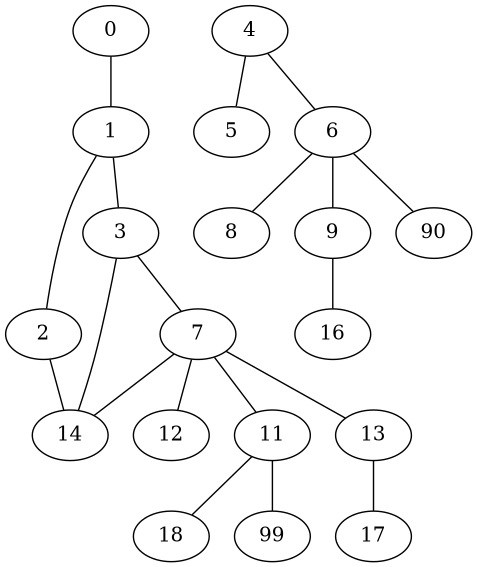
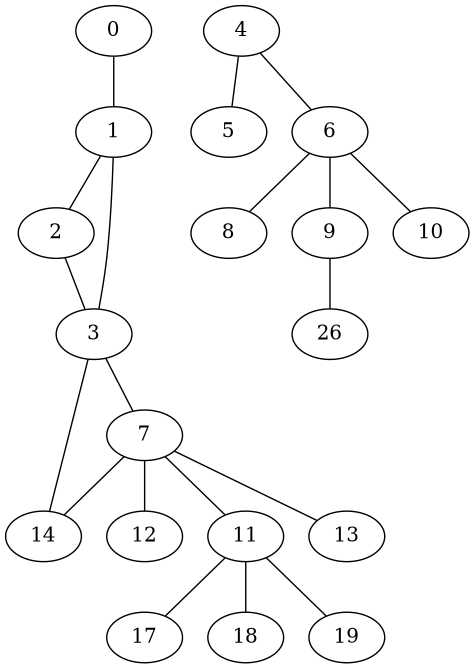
(434, 233) -> (431, 233)
(333, 334) -> (330, 334)
(57, 385) -> (75, 283)
(374, 486) -> (195, 587)
(272, 536) -> (347, 637)
